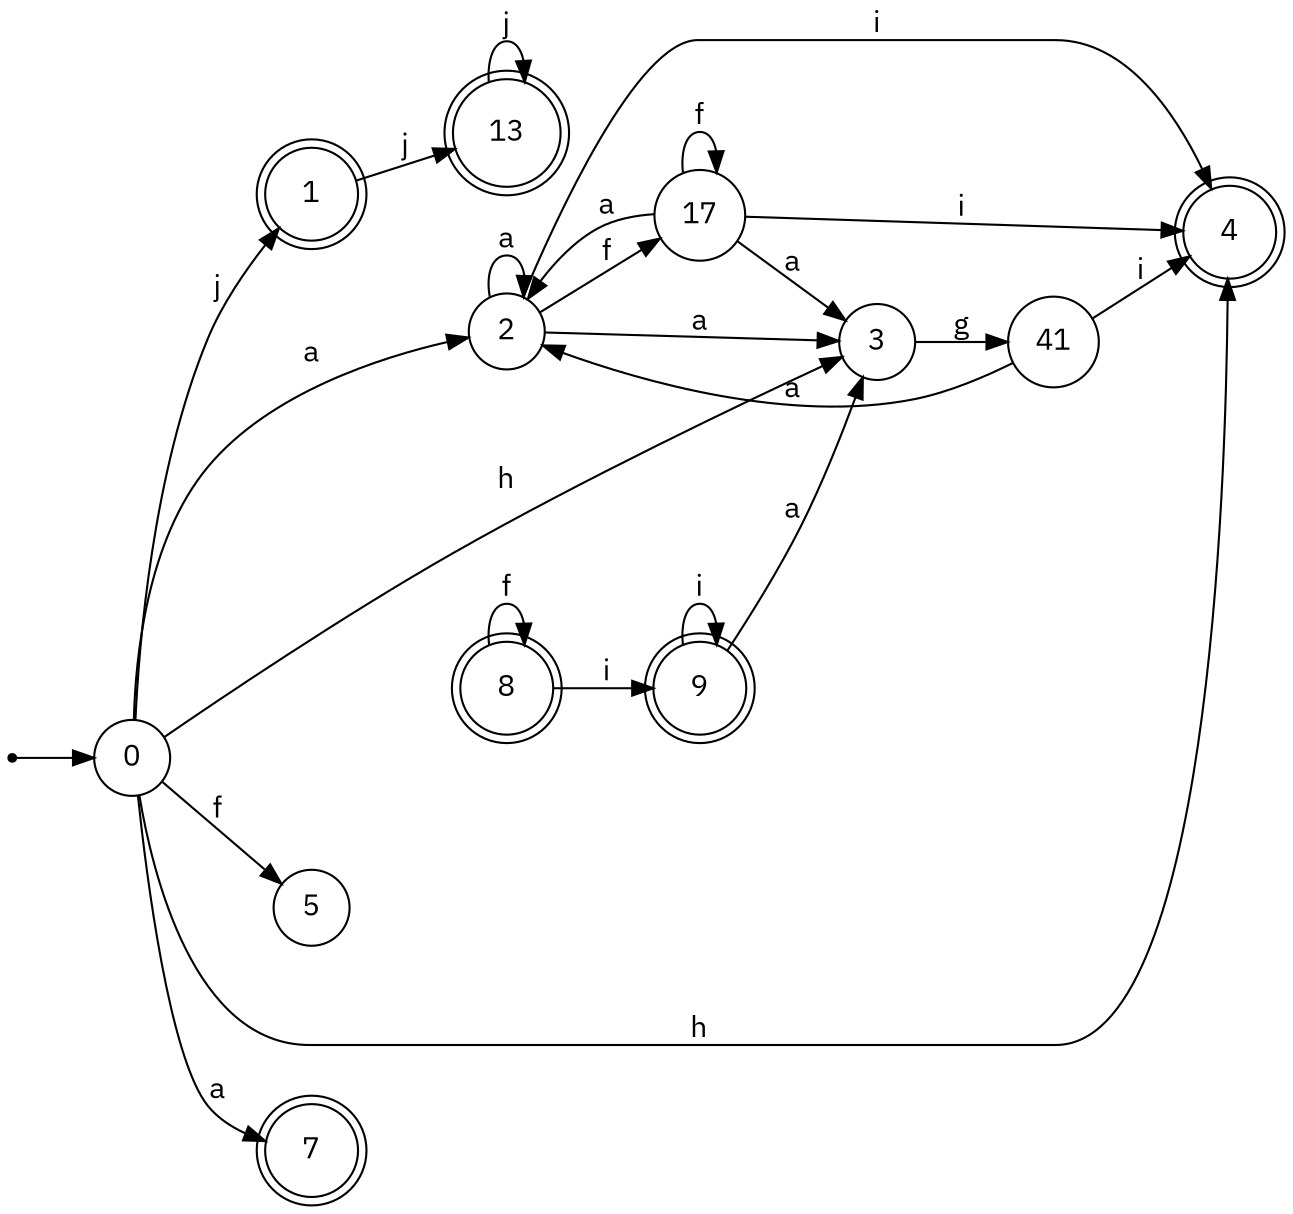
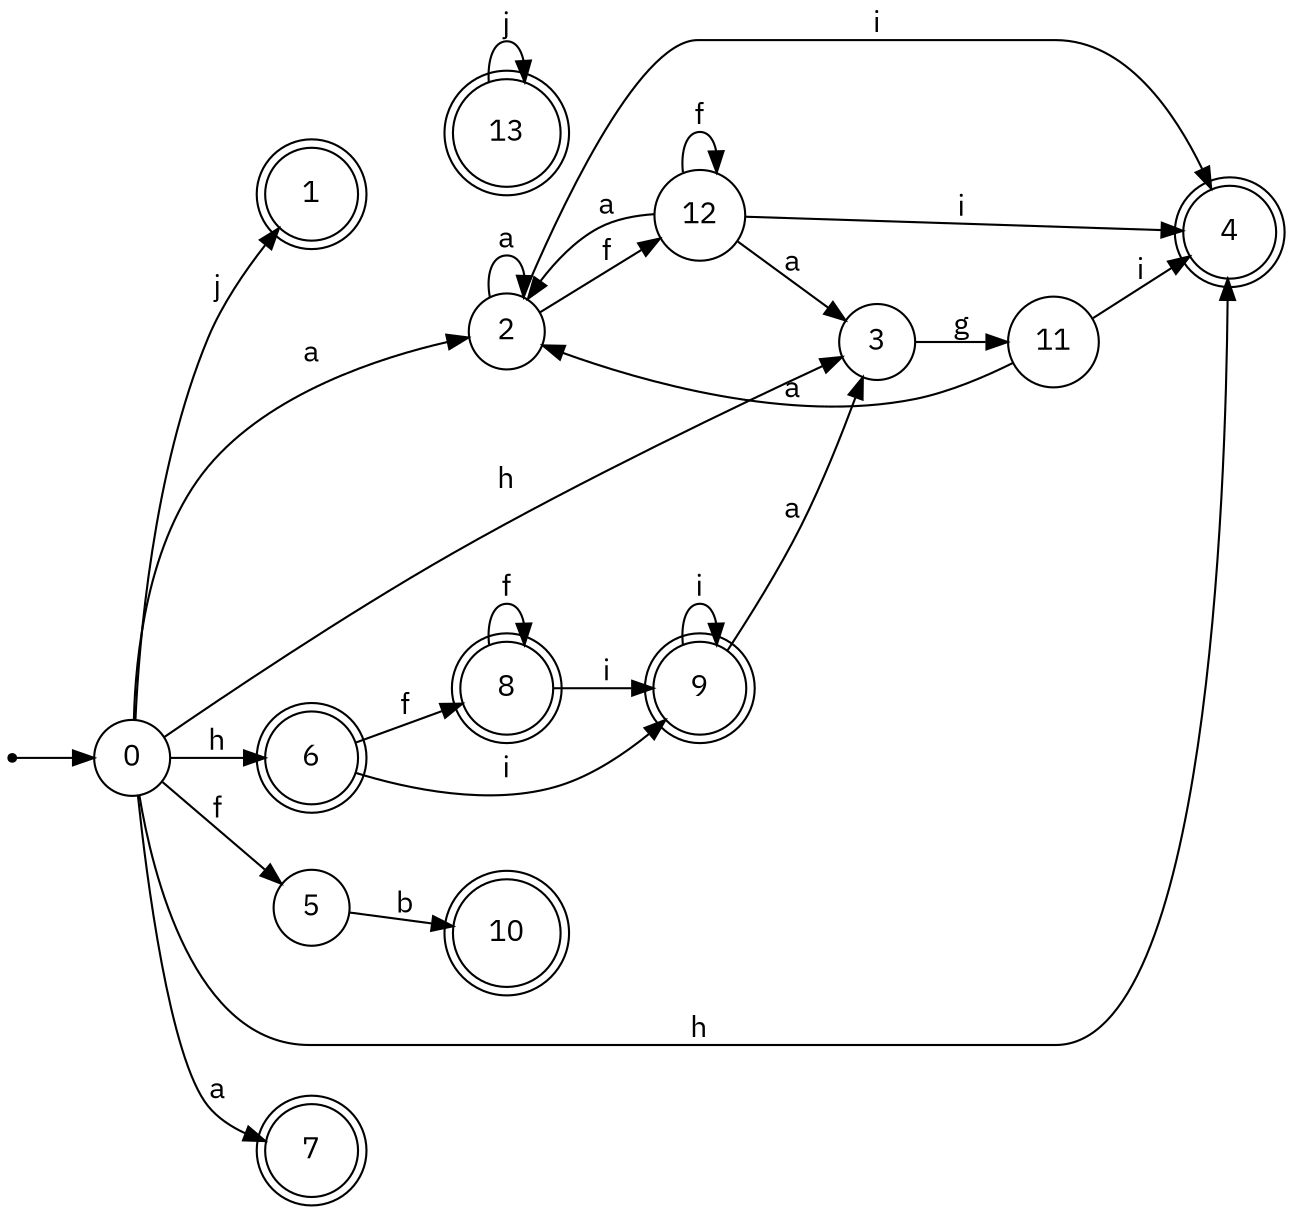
(395, 168) -> none
(700, 215) -> (700, 215)
(681, 336) -> none
(1053, 342) -> (1053, 342)
none -> (312, 758)
none -> (507, 933)
